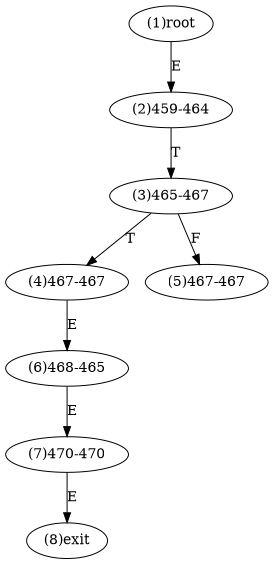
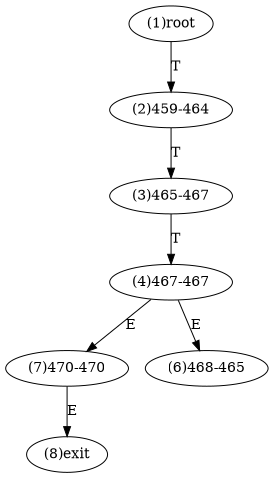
(177, 67) -> (176, 67)
(207, 282) -> none
(67, 406) -> (123, 322)
